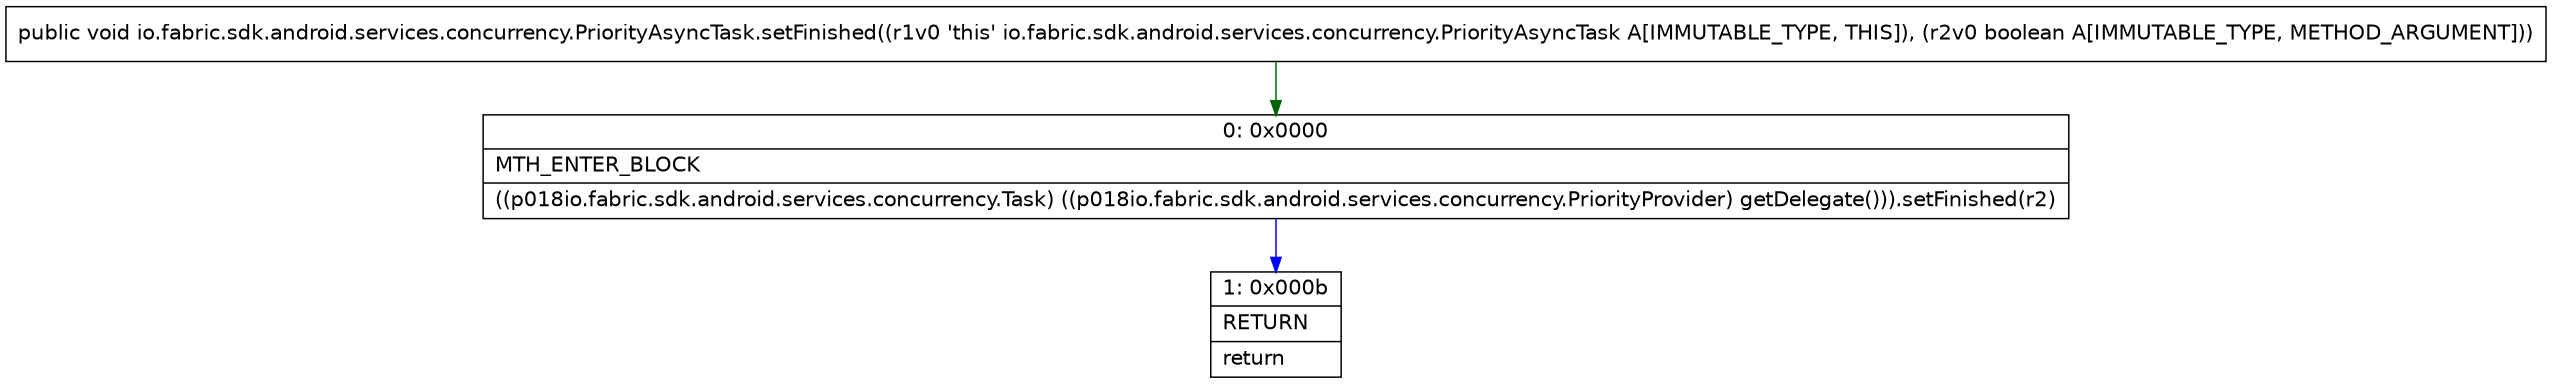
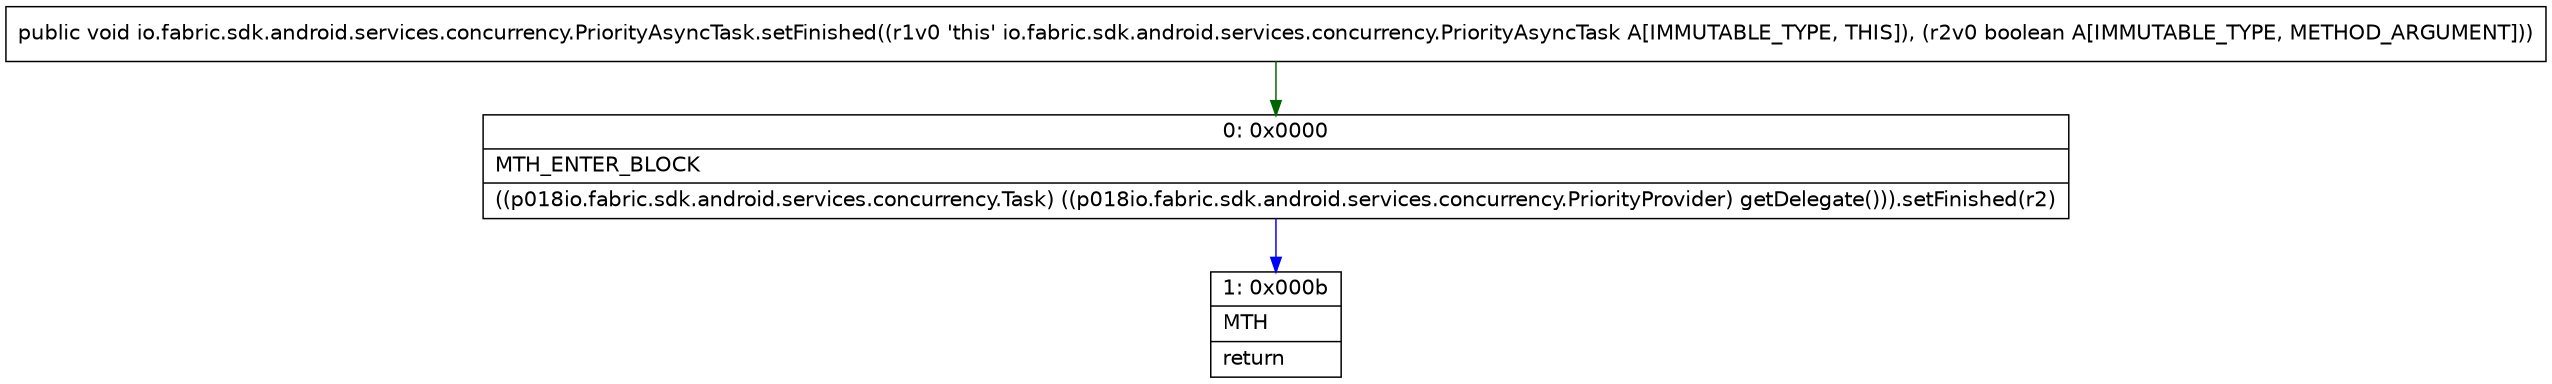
(1266, 323) -> (1246, 323)
